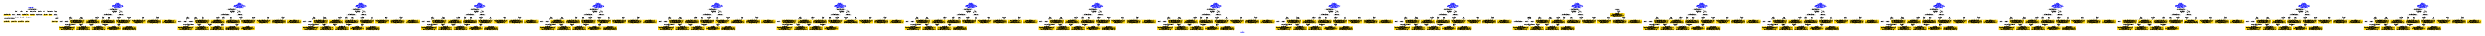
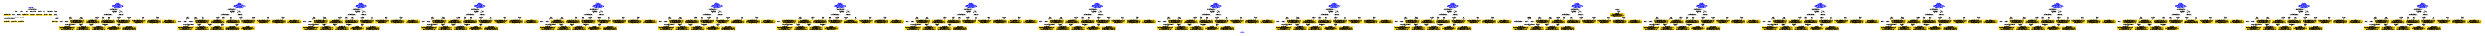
(39, 15) -> (39, 15)
(27, 22) -> none
